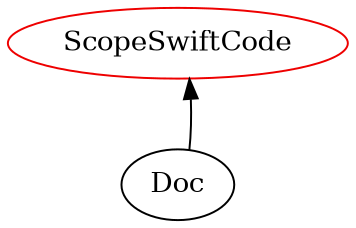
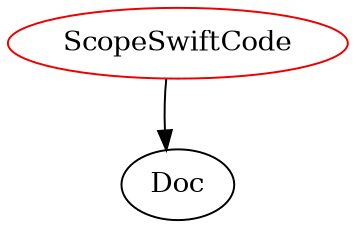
(191, 125) -> (165, 105)
